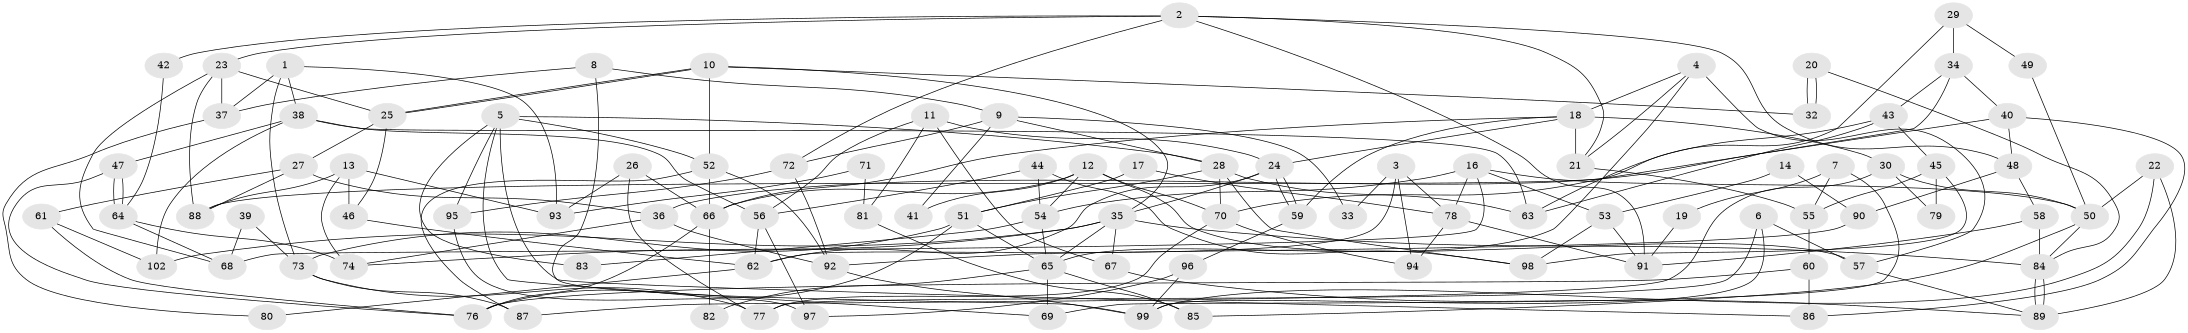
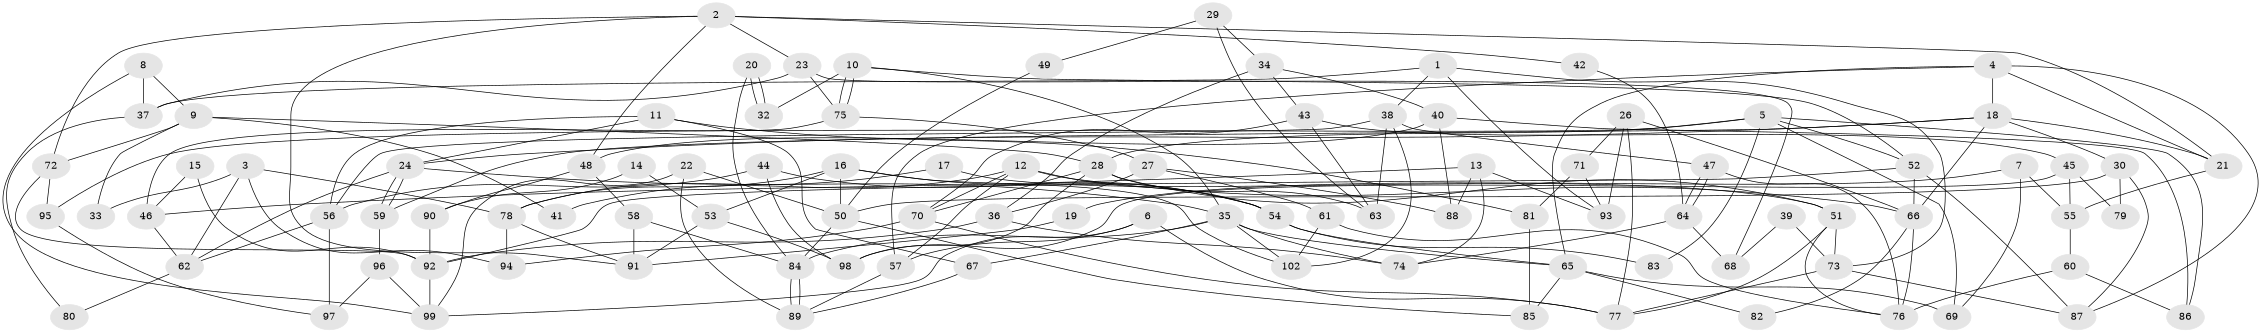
(387, 116) -> (841, 116)
(190, 138) -> none
none -> (1603, 141)
none -> (2244, 149)
none -> (195, 166)
(1006, 242) -> (1753, 281)
(887, 249) -> (1108, 190)
